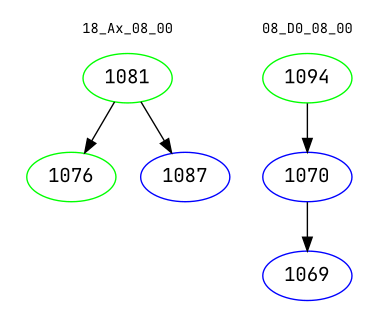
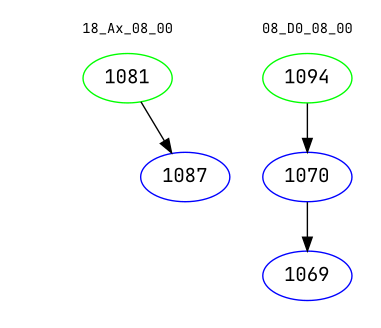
(71, 177) -> none
